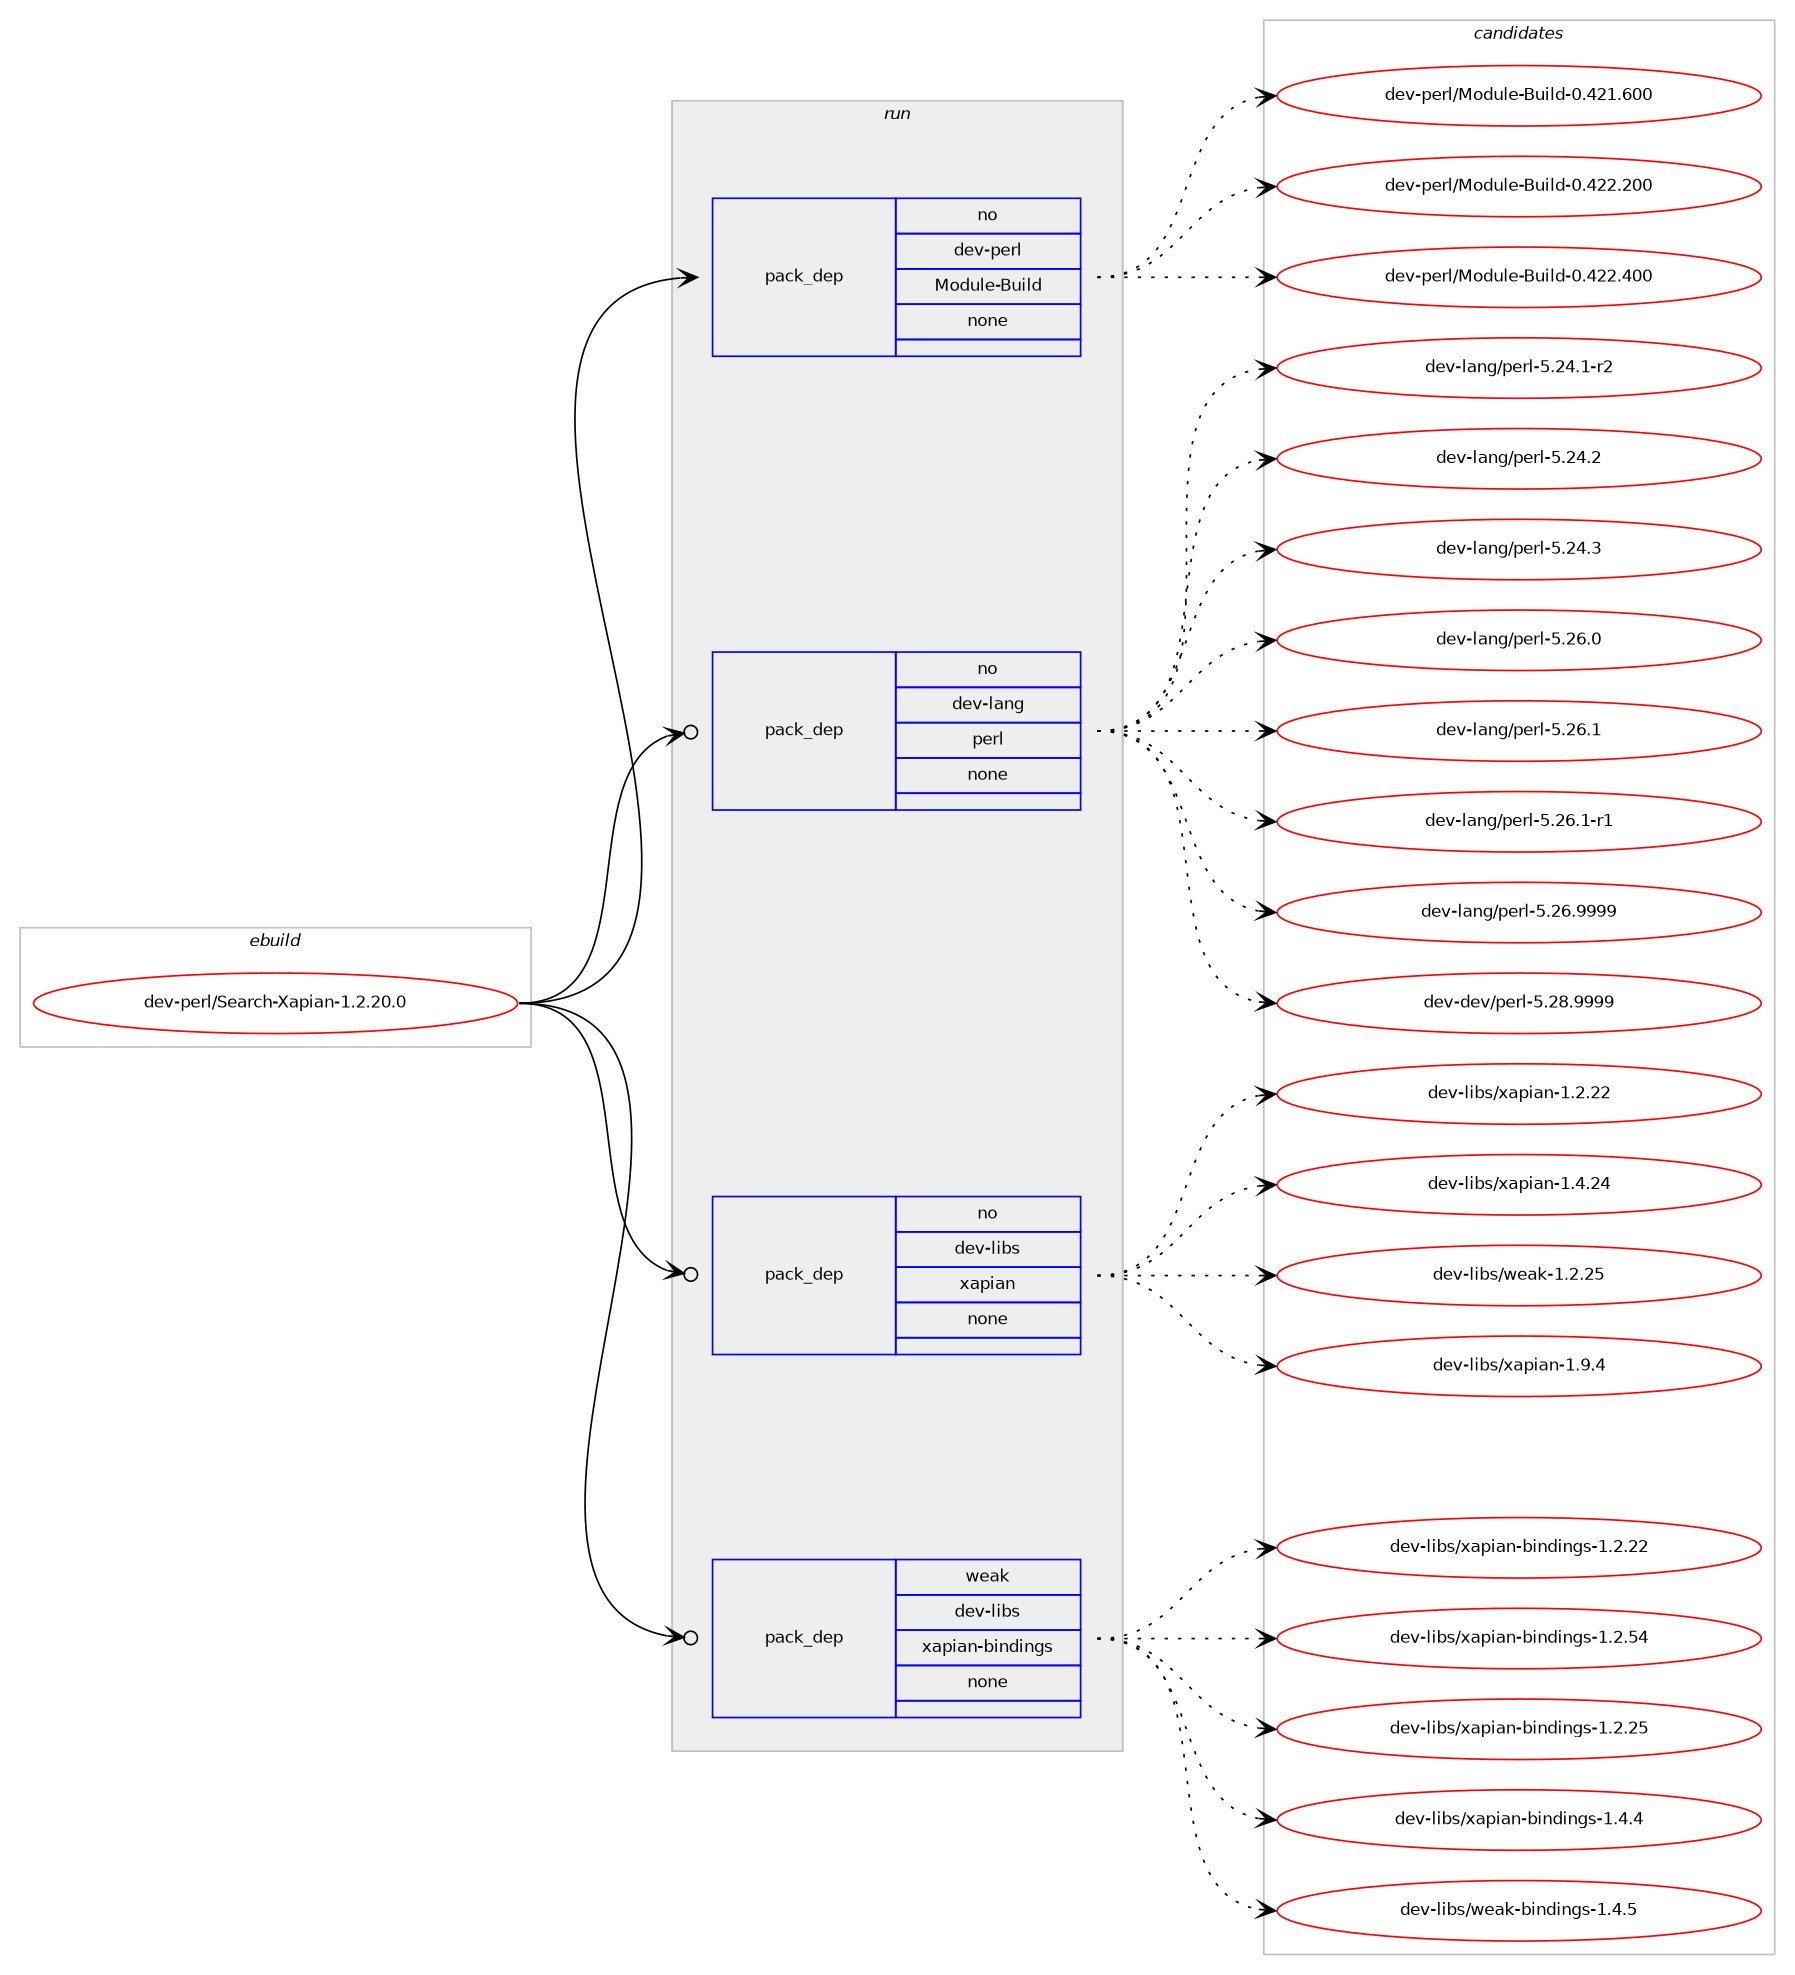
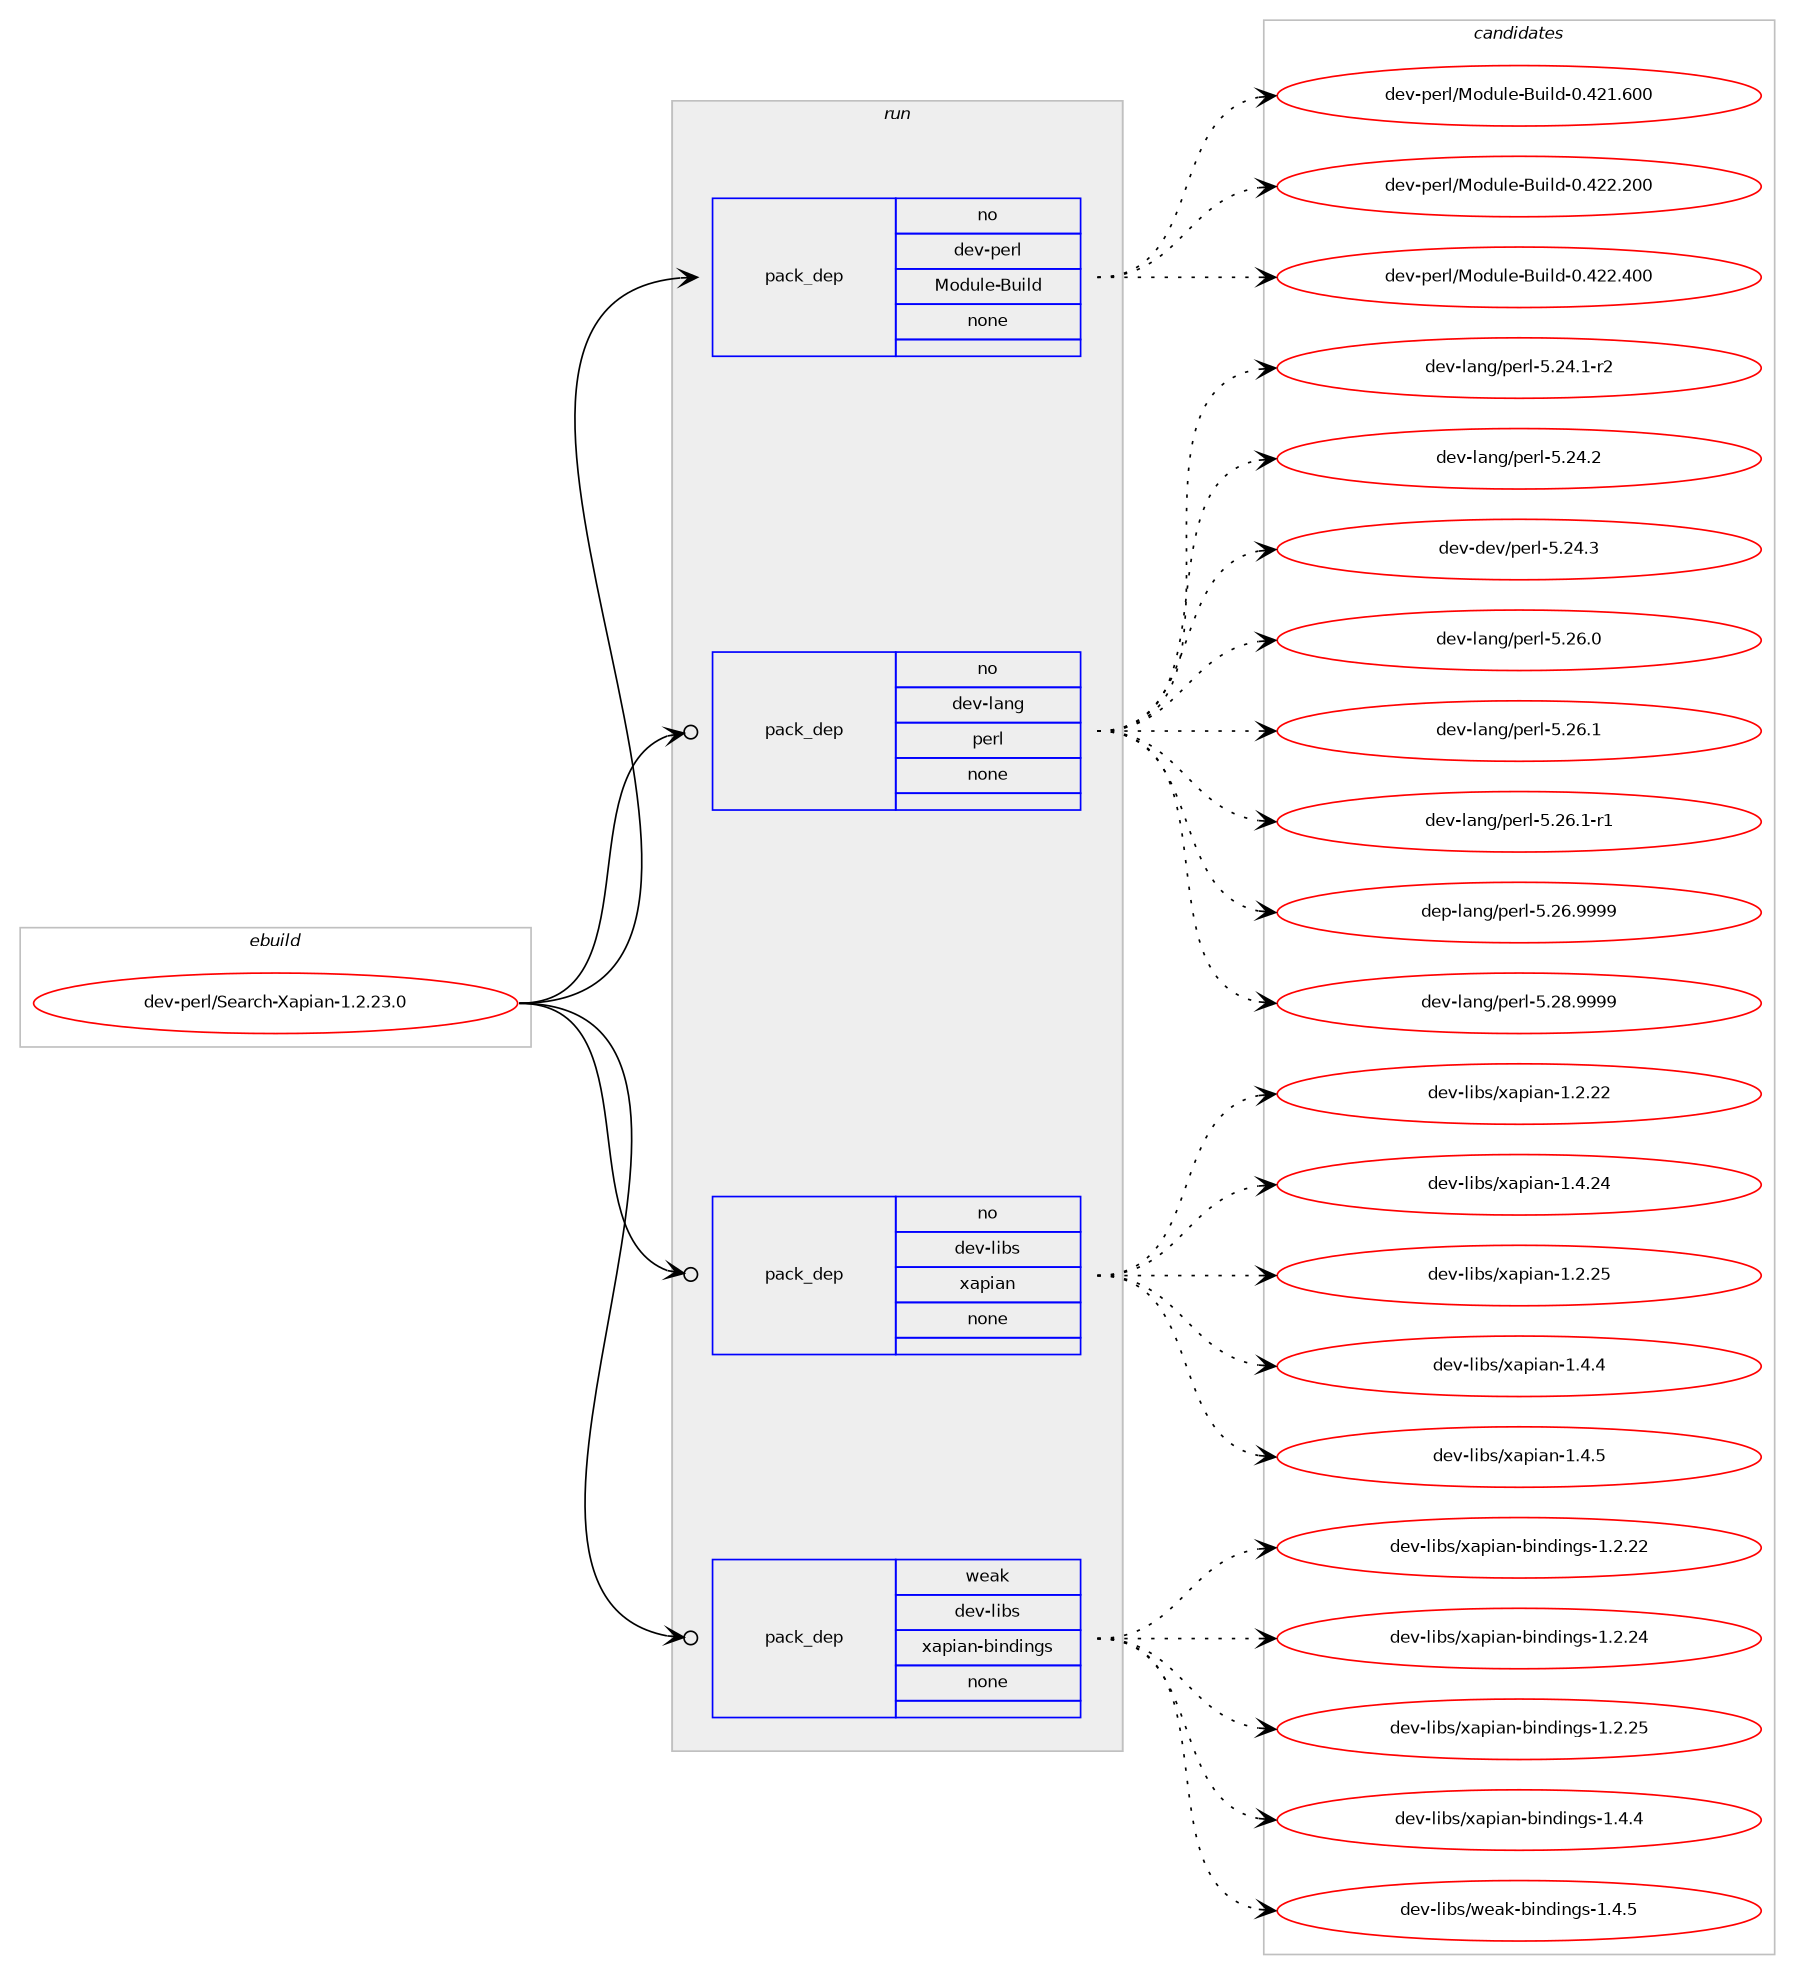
(1519, 550) -> (1519, 550)
(1519, 913) -> (1519, 913)
(276, 1003) -> (276, 1003)
(1519, 1003) -> (1519, 1003)
(1519, 1276) -> (1519, 1276)
(1519, 1366) -> (1519, 1366)
none -> (1519, 1457)
(1519, 1639) -> (1519, 1639)
